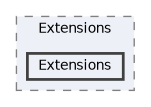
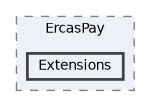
(75, 29) -> (75, 29)
